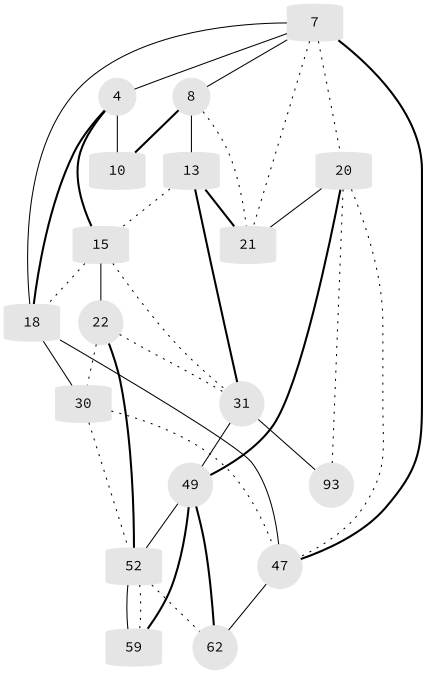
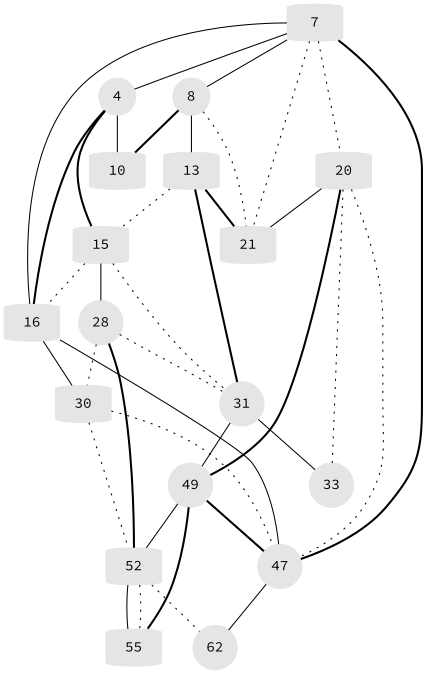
(32, 323) -> (32, 323)
(101, 323) -> (101, 323)
(331, 485) -> (331, 485)
(208, 565) -> (235, 526)
(134, 648) -> (134, 648)
